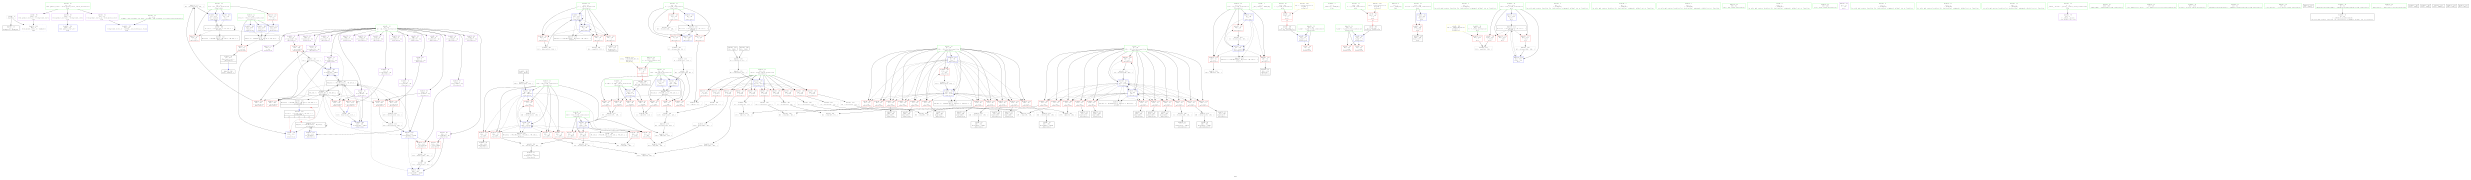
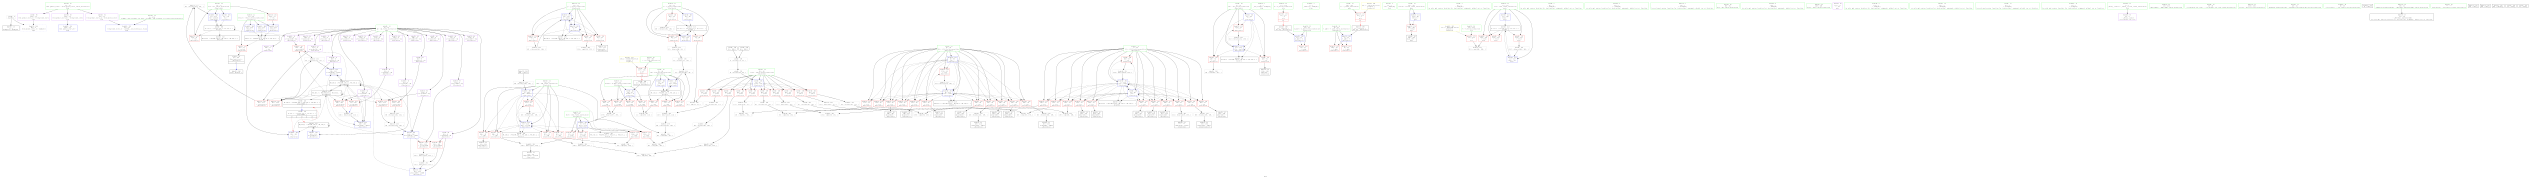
(1304, 6) -> none
none -> (1942, 6)
